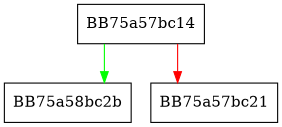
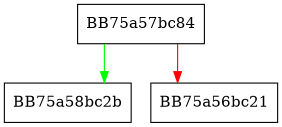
(141, 24) -> (141, 24)
(214, 103) -> (214, 103)
